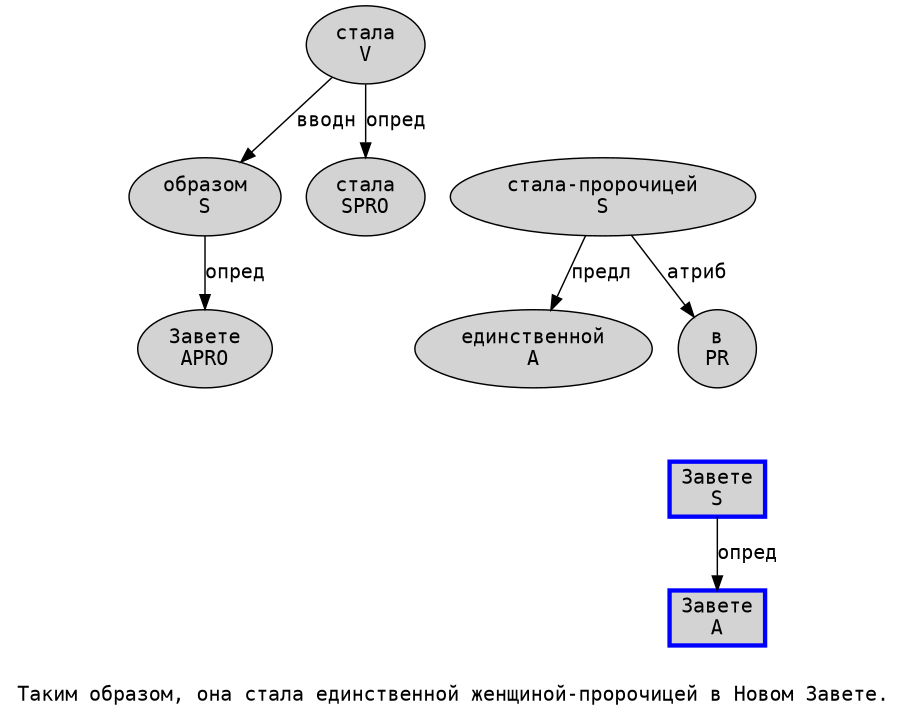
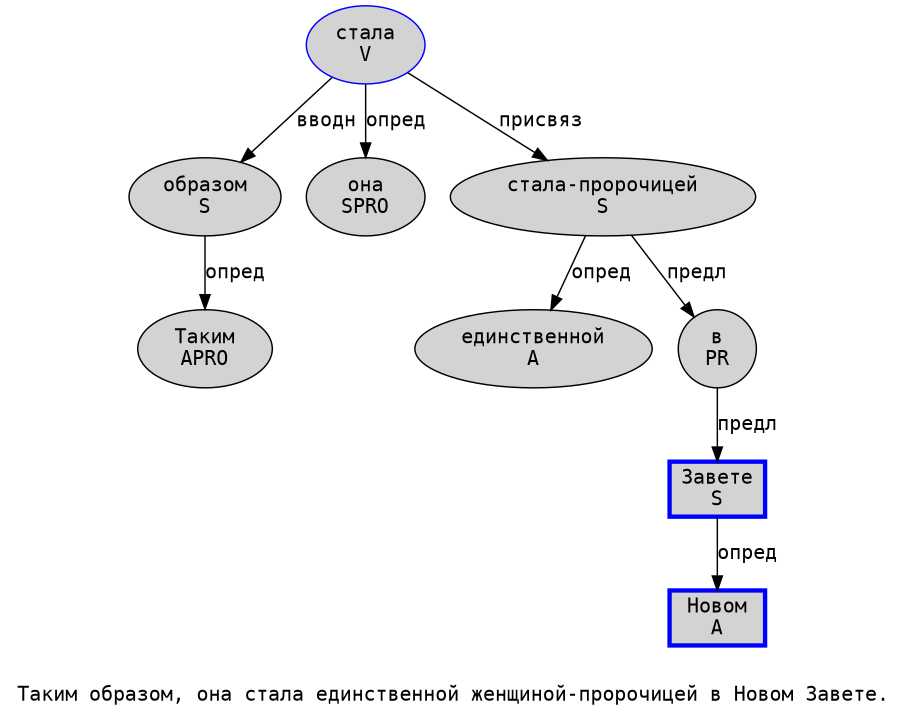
(366, 45) -> (366, 45)
none -> (471, 113)
(366, 197) -> (366, 197)
(602, 273) -> (602, 273)
(697, 273) -> (697, 273)
(205, 349) -> (205, 349)
none -> (717, 417)
(717, 618) -> (717, 618)
